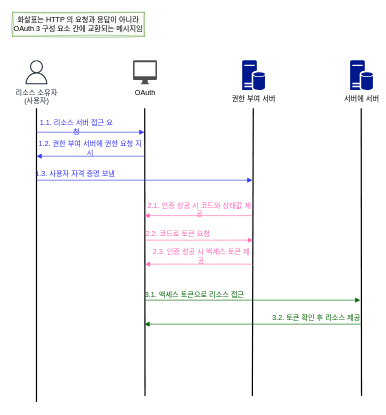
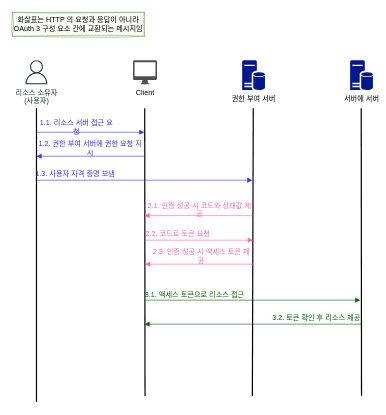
(145, 93) -> (145, 93)
